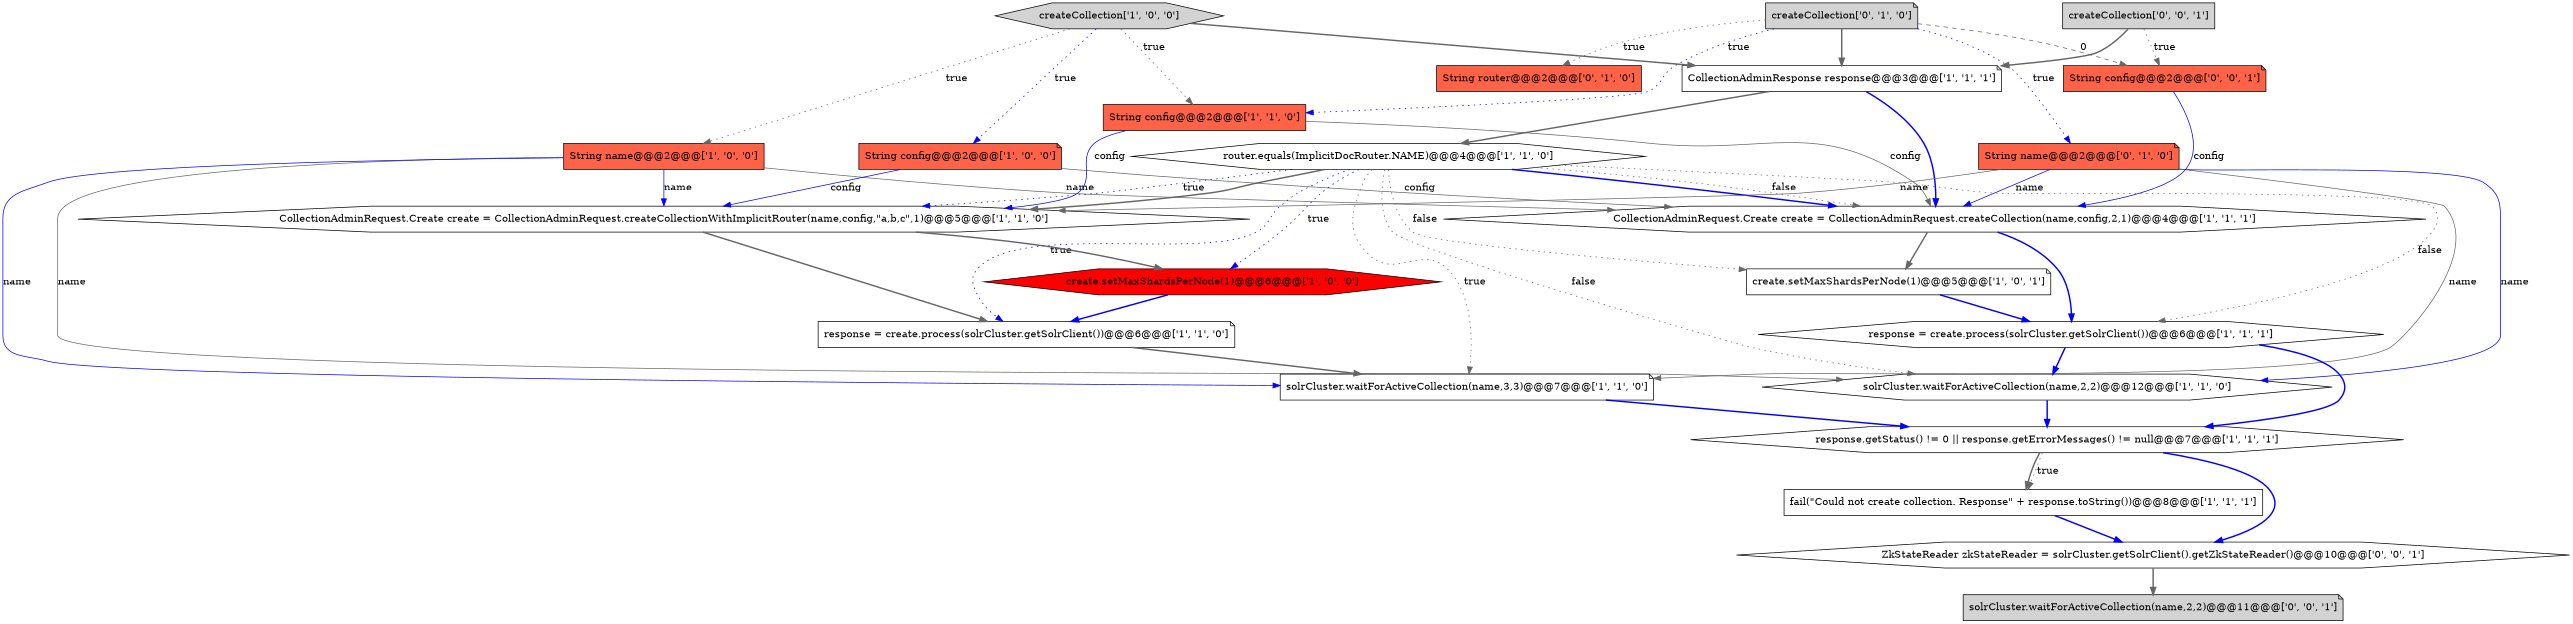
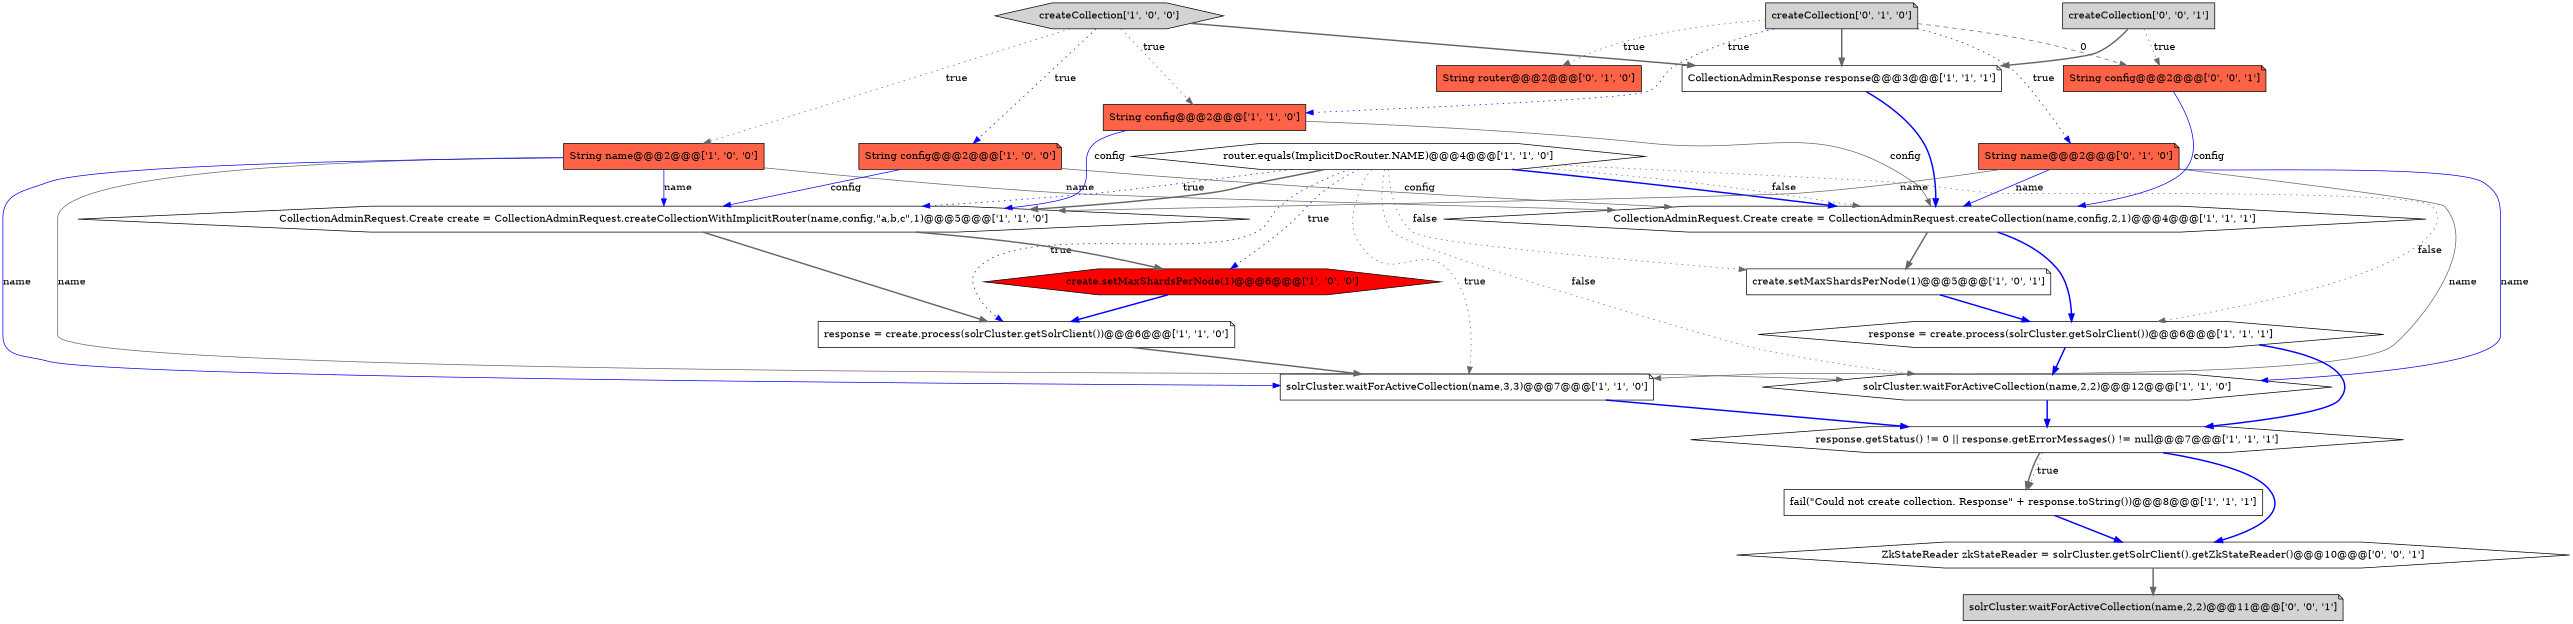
(1619, 117) -> none
